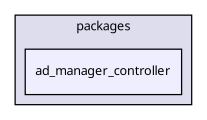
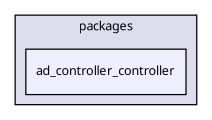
(103, 72) -> (106, 72)
